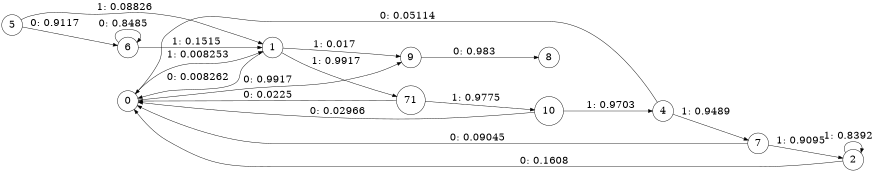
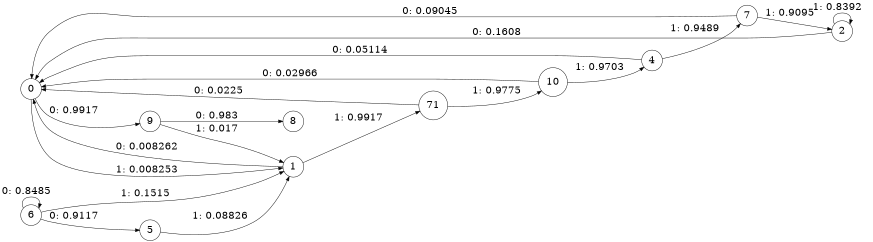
(68, 36) -> (88, 227)
(340, 52) -> (220, 142)
